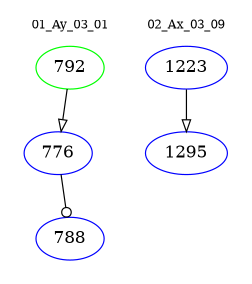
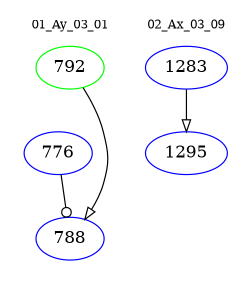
(186, 68) -> (186, 68)
(65, 104) -> (107, 148)
